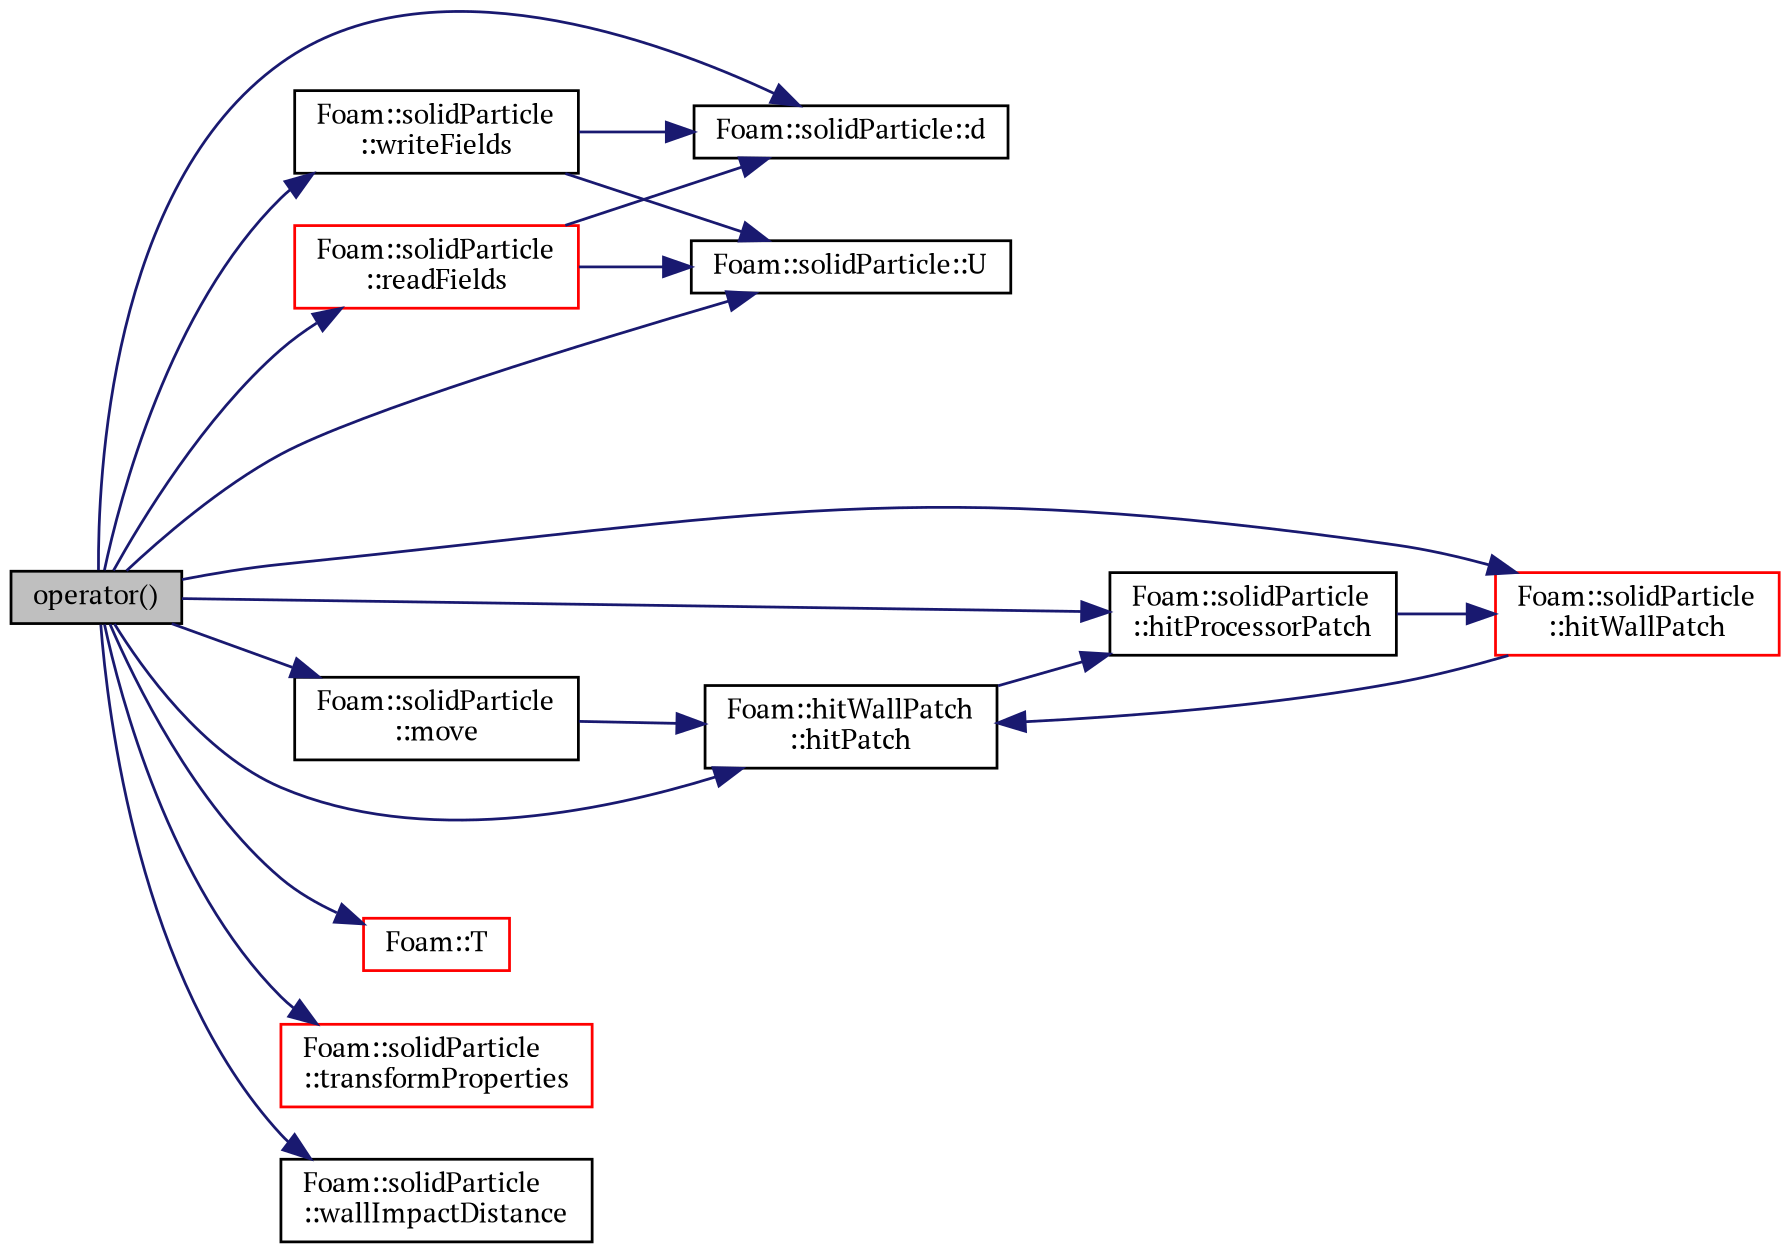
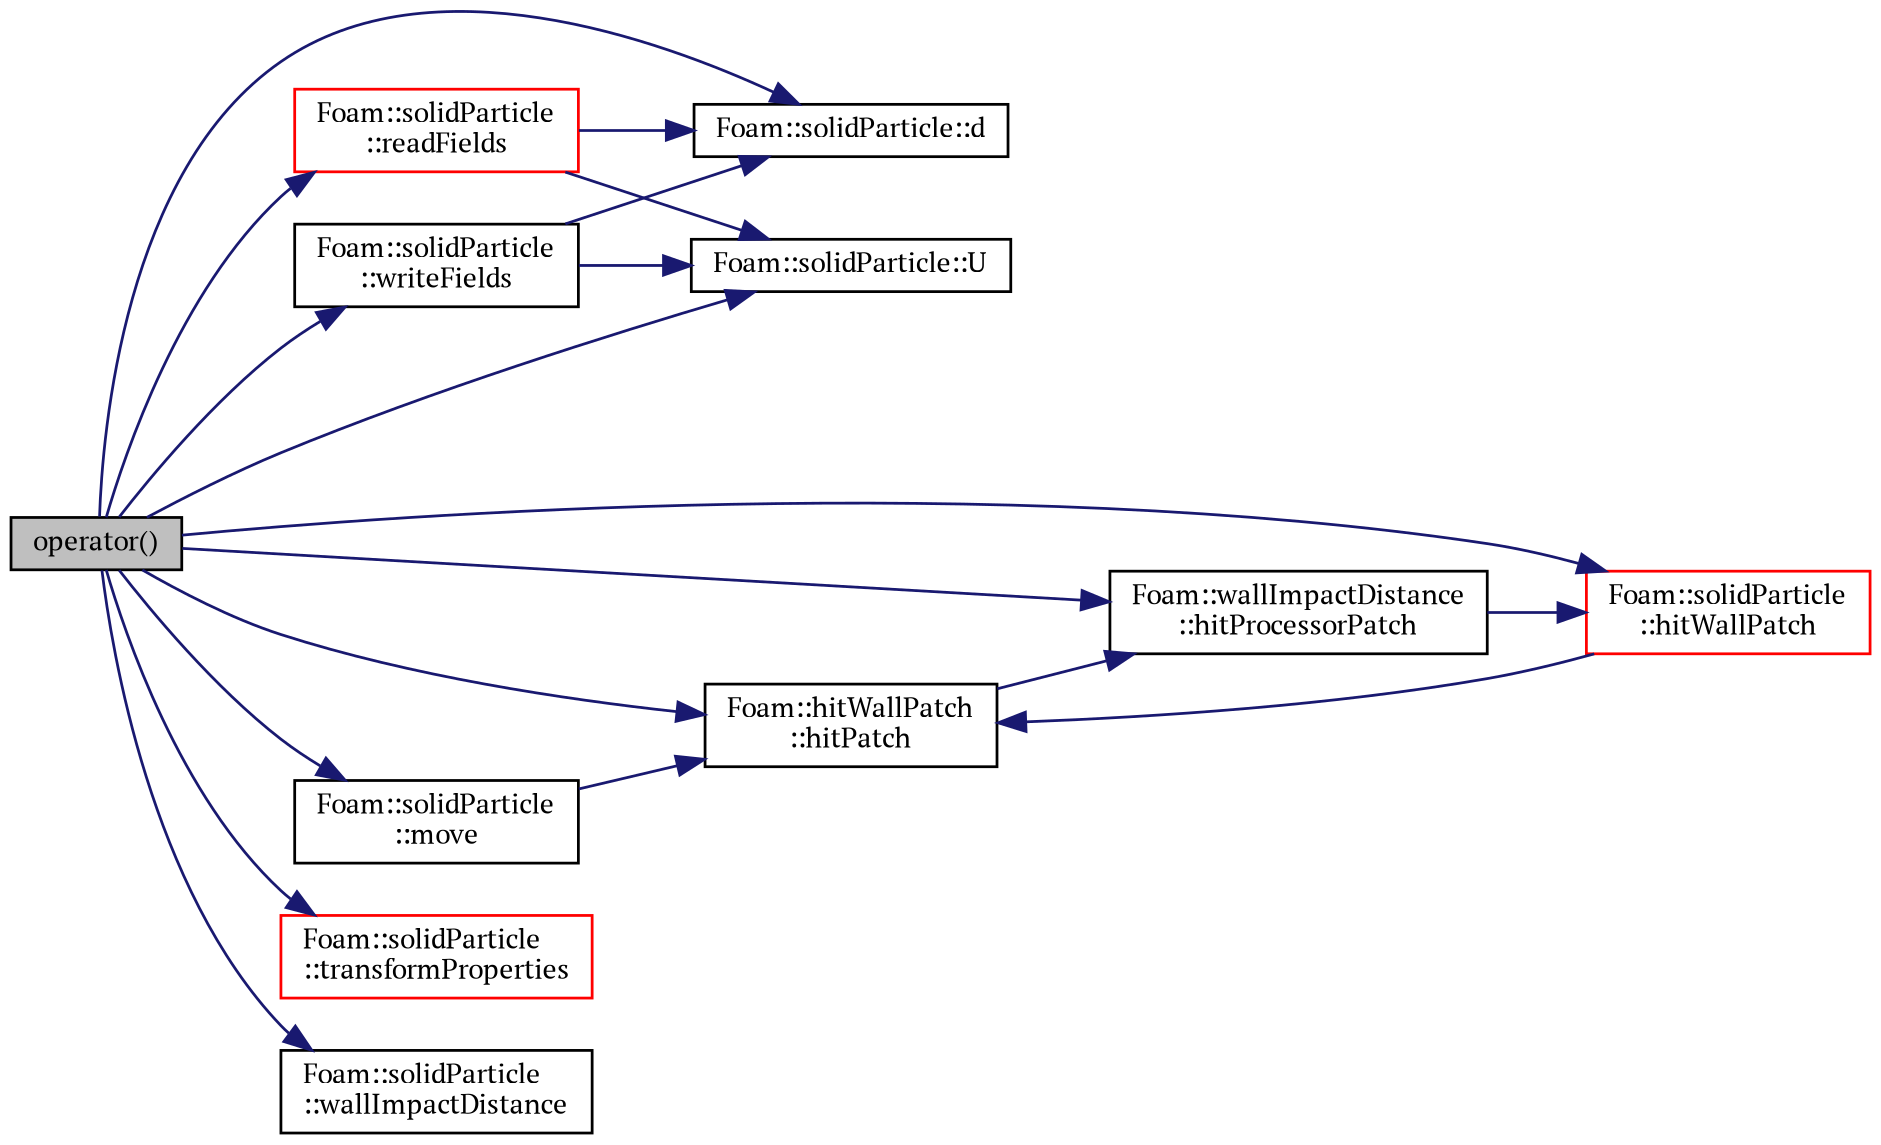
(1253, 614) -> (1299, 612)
(437, 944) -> none
